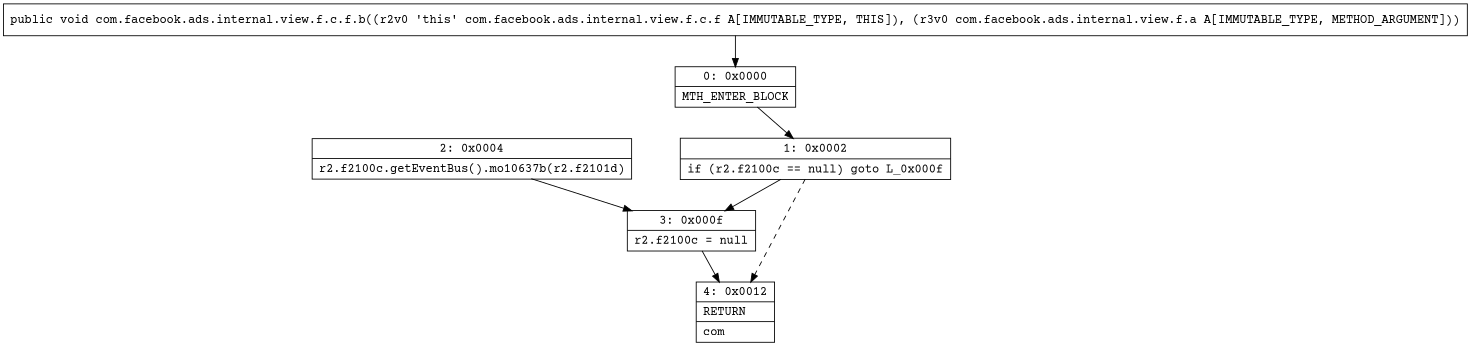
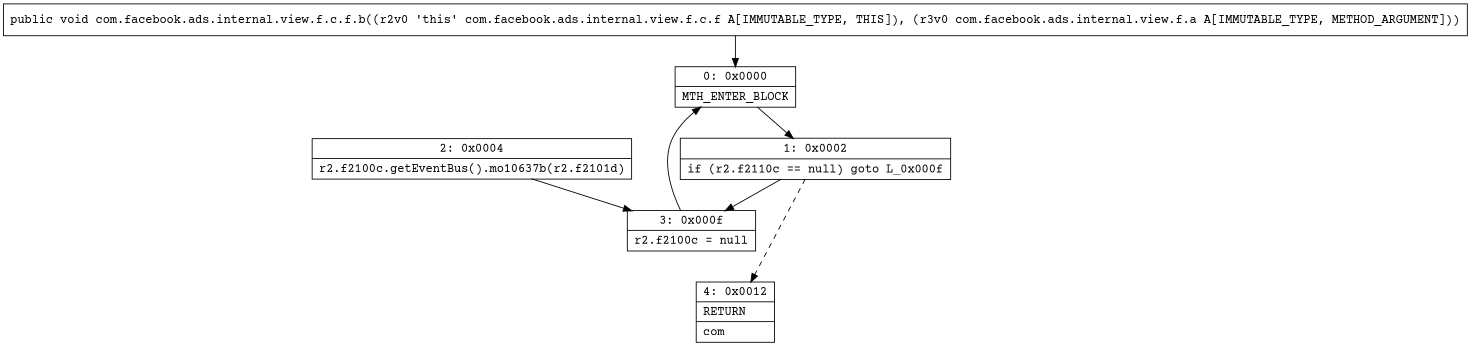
(815, 169) -> (815, 169)
(709, 263) -> (668, 158)
